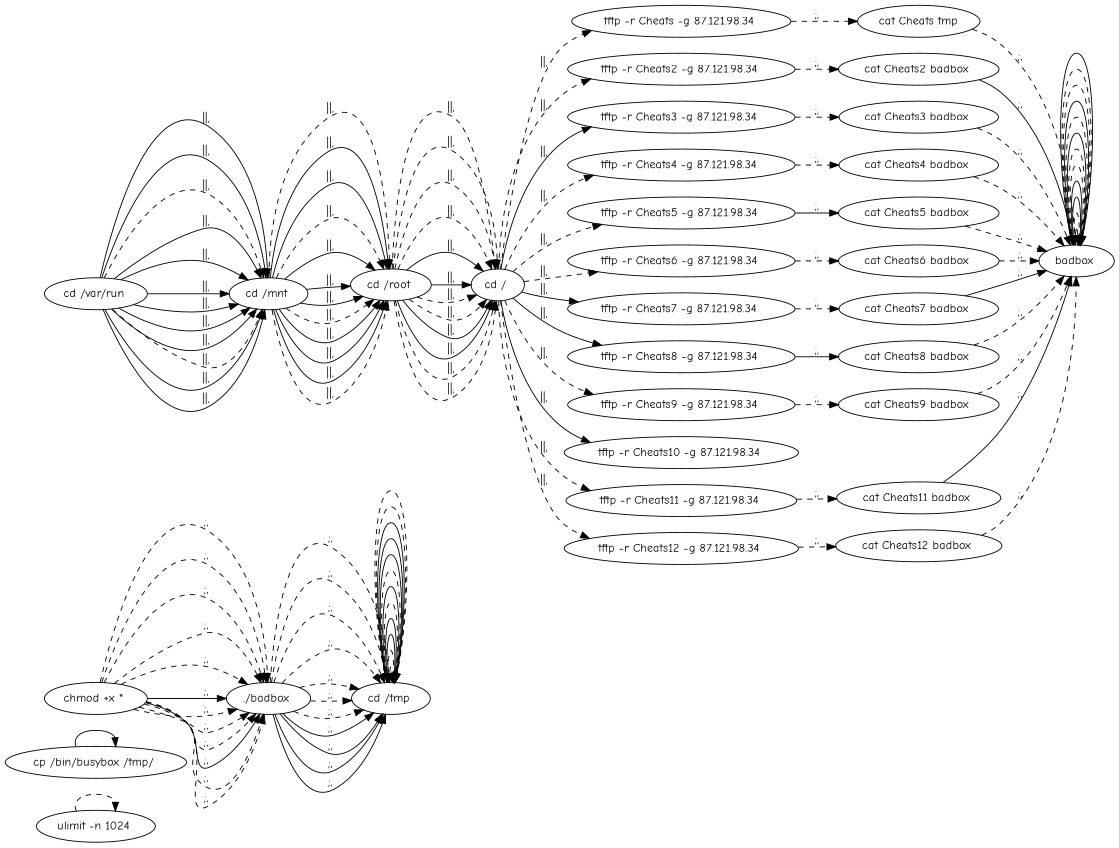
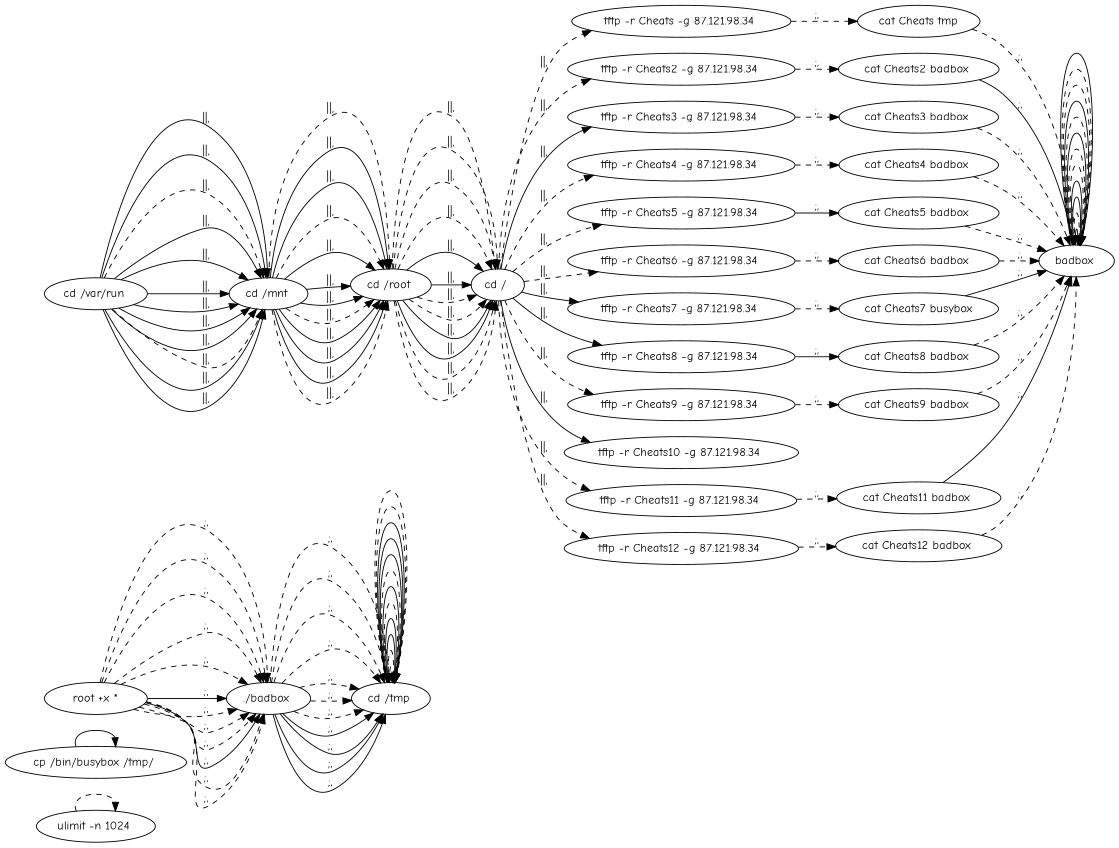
(919, 309) -> (919, 309)
(96, 698) -> (96, 698)
